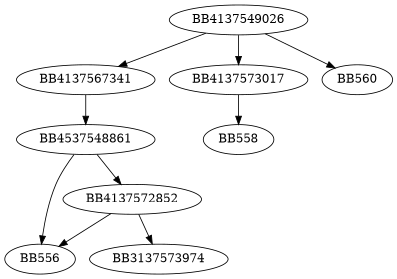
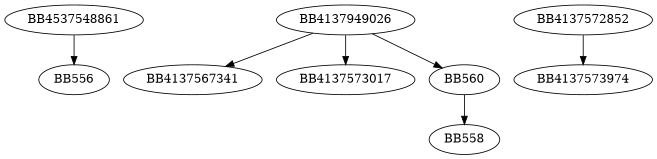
(239, 20) -> (346, 20)
(86, 106) -> none
(239, 106) -> (464, 106)
(106, 166) -> none
(88, 228) -> none
(159, 259) -> (583, 80)
